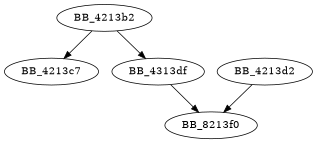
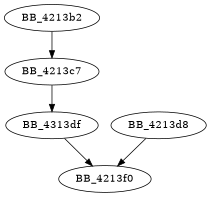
(129, 42) -> (52, 95)
(265, 72) -> (159, 125)
(211, 125) -> (105, 179)
